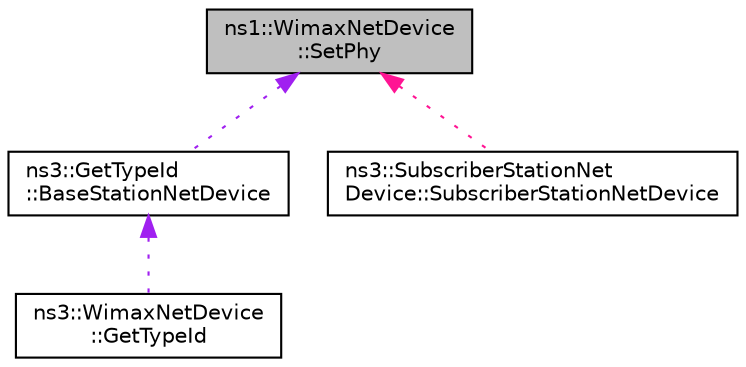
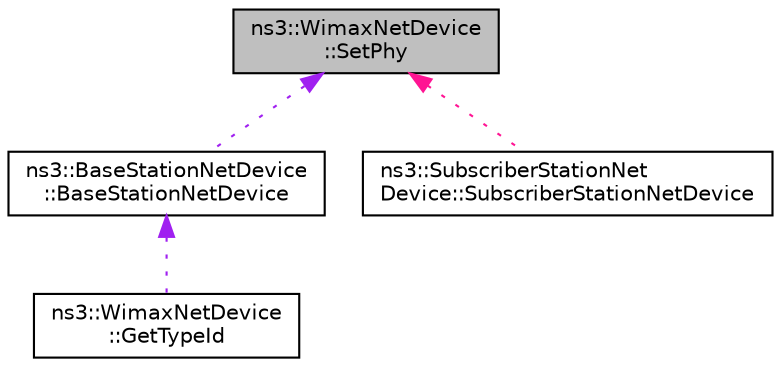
(340, 41) -> (366, 41)
(149, 184) -> (167, 184)
